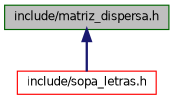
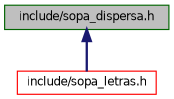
(87, 17) -> (87, 17)
